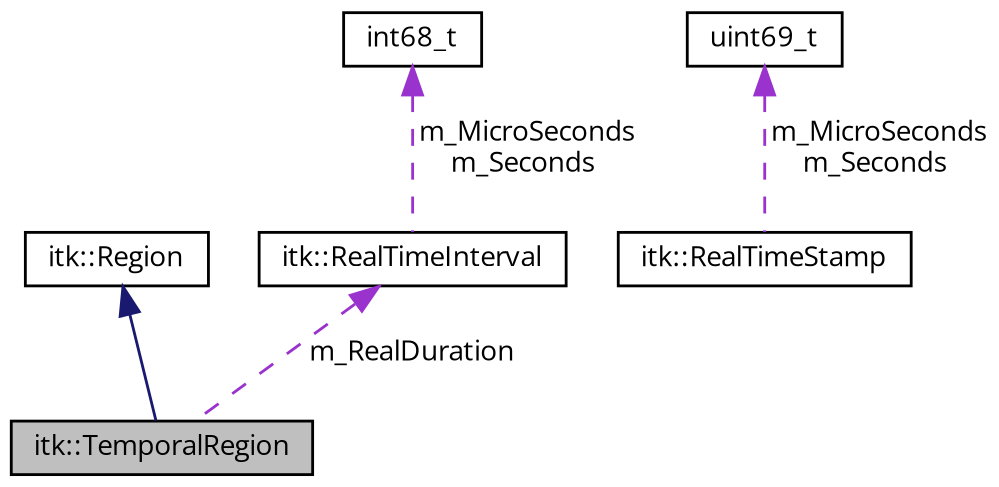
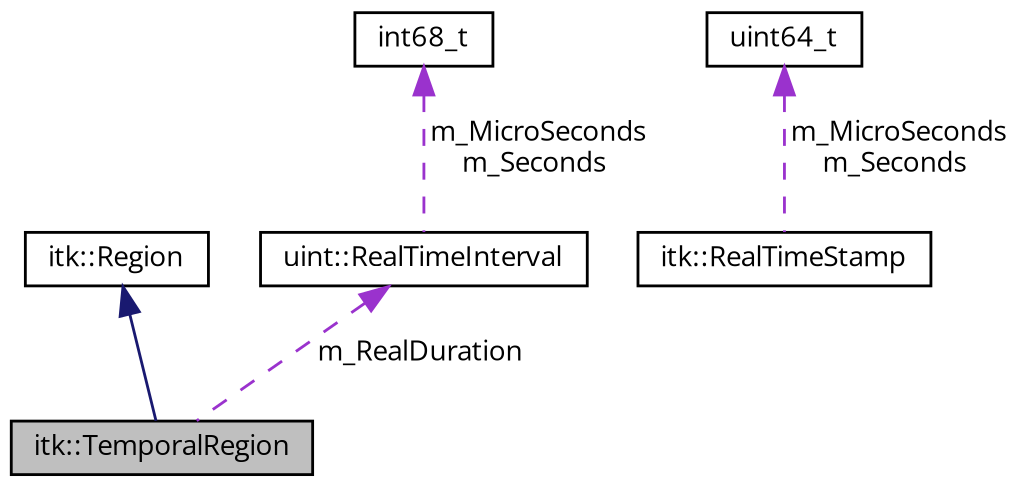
(765, 39) -> (784, 39)
(413, 259) -> (424, 259)
